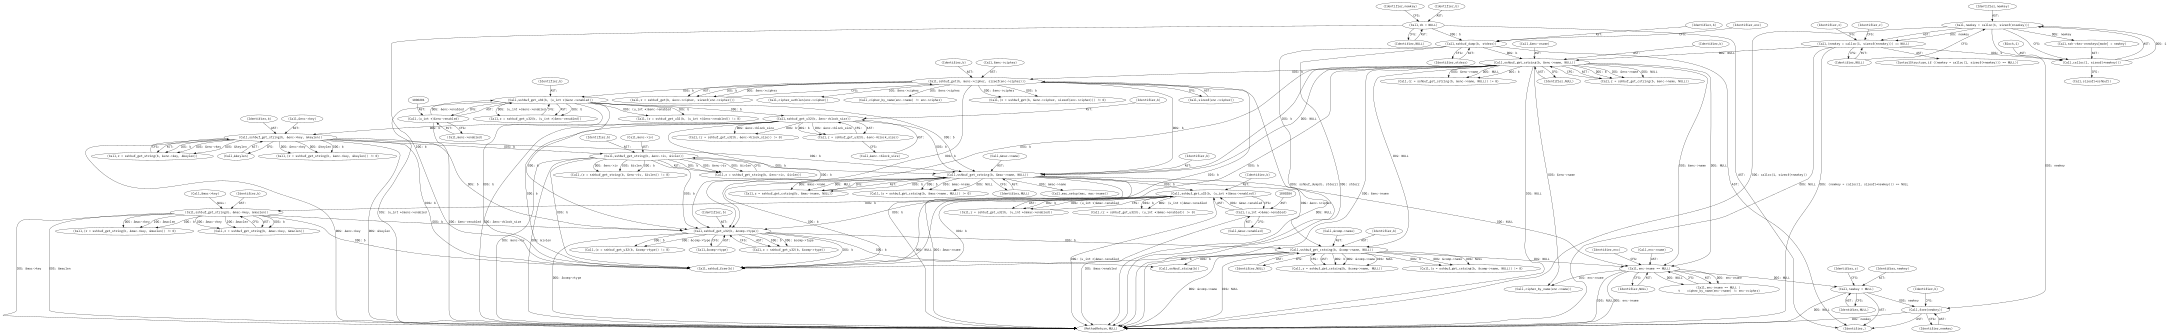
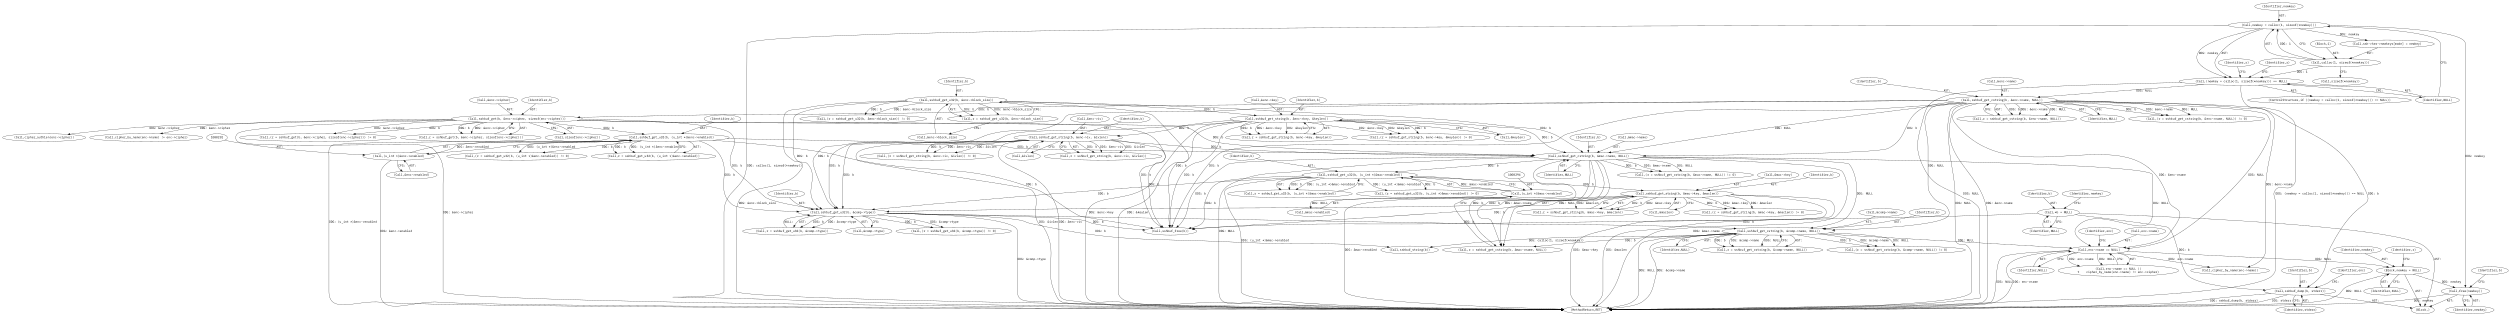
(1501, 53) -> (2283, 118)
(1980, 53) -> (2293, 72)
(2092, 81) -> (2340, 81)
(686, 108) -> none
none -> (1023, 156)
(1080, 194) -> none
(1286, 194) -> (1514, 175)
(223, 203) -> (1738, 184)
none -> (1661, 212)
(1262, 222) -> (1320, 203)
(745, 241) -> (790, 222)
(1206, 259) -> (1556, 241)
(1016, 264) -> (1635, 238)
(1856, 289) -> (2403, 271)
(1101, 329) -> (1587, 310)
(1855, 329) -> (2423, 310)
